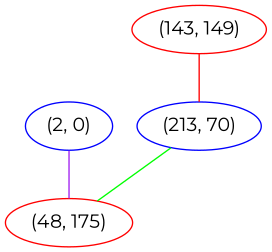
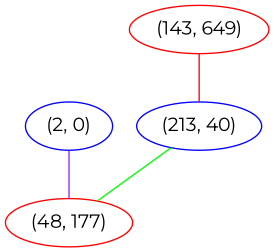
(199, 30) -> (199, 30)
(199, 126) -> (199, 126)
(69, 223) -> (69, 223)
